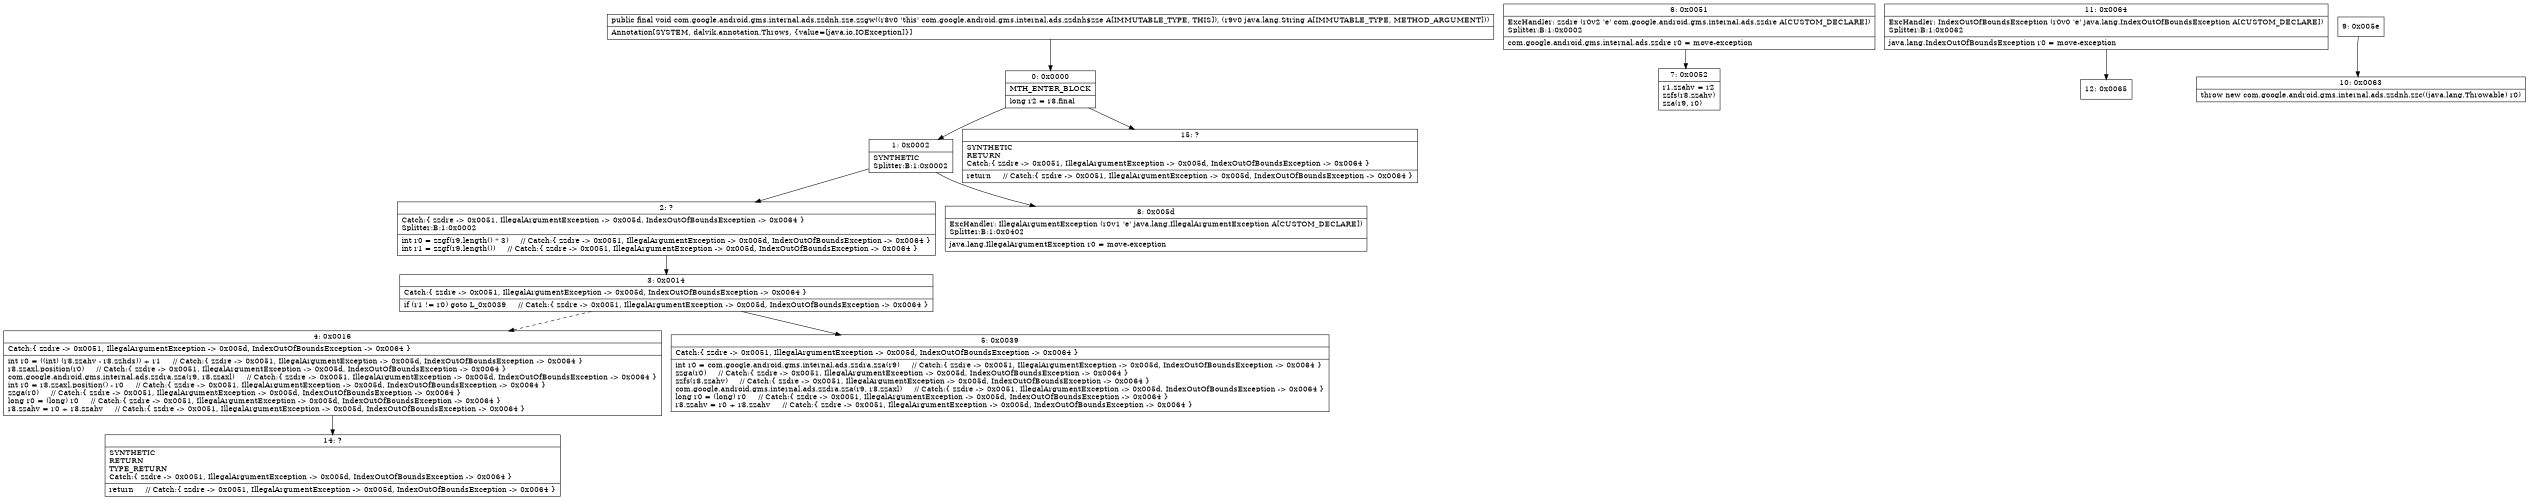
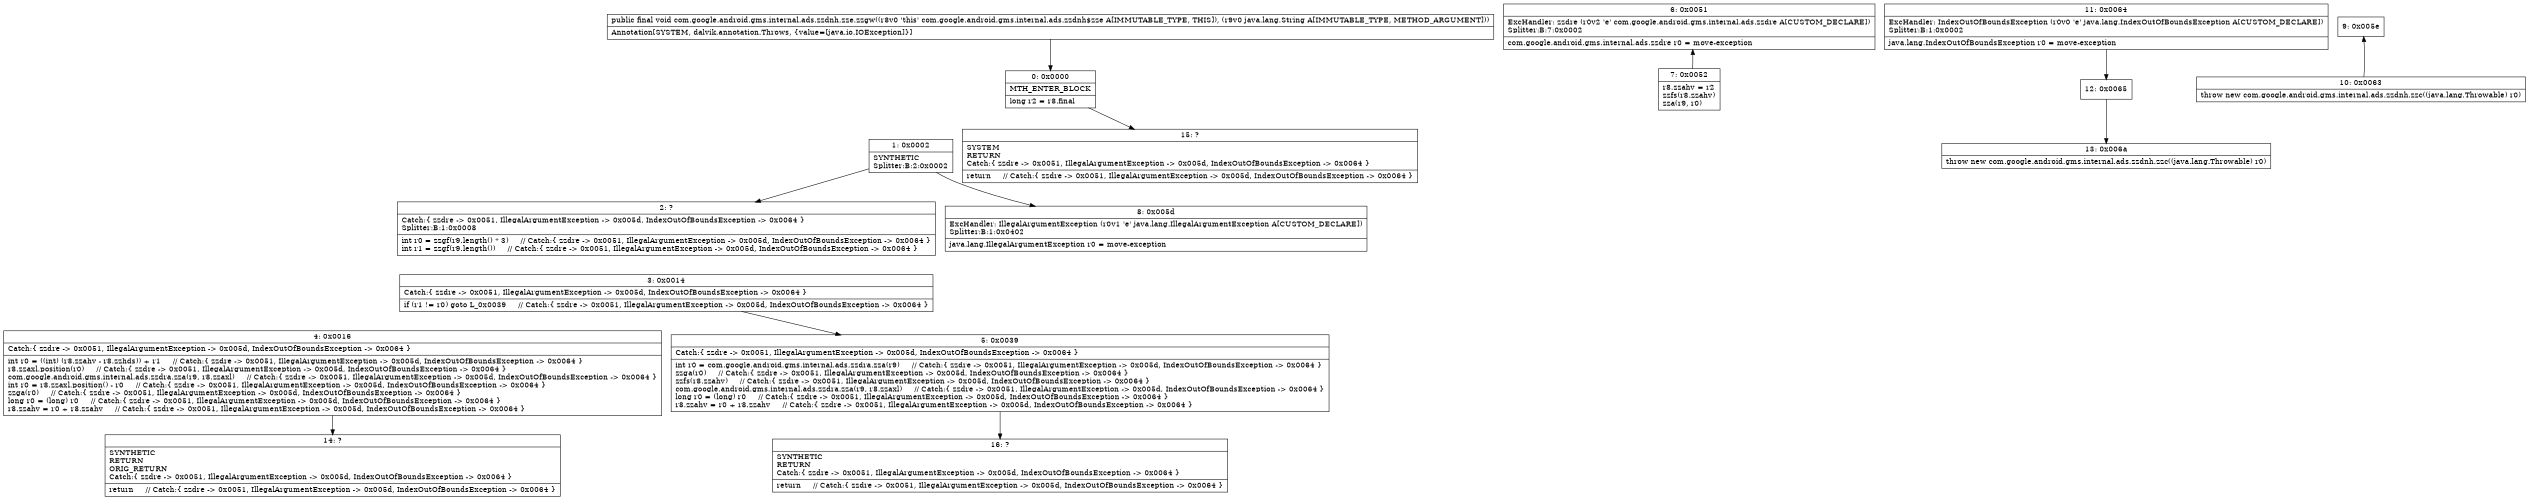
(1546, 30) -> (1546, 30)
(1926, 30) -> (1926, 30)
(2357, 54) -> (2365, 59)
(1686, 56) -> (1693, 62)
(1689, 88) -> (1689, 88)
(974, 122) -> none
(990, 147) -> (983, 147)
none -> (2106, 156)
(911, 166) -> (911, 166)
(439, 228) -> (439, 228)
(666, 262) -> none
(553, 321) -> none
none -> (1000, 466)
(138, 469) -> (138, 469)
